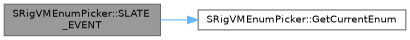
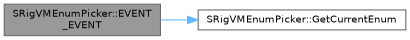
(82, 20) -> (82, 20)
